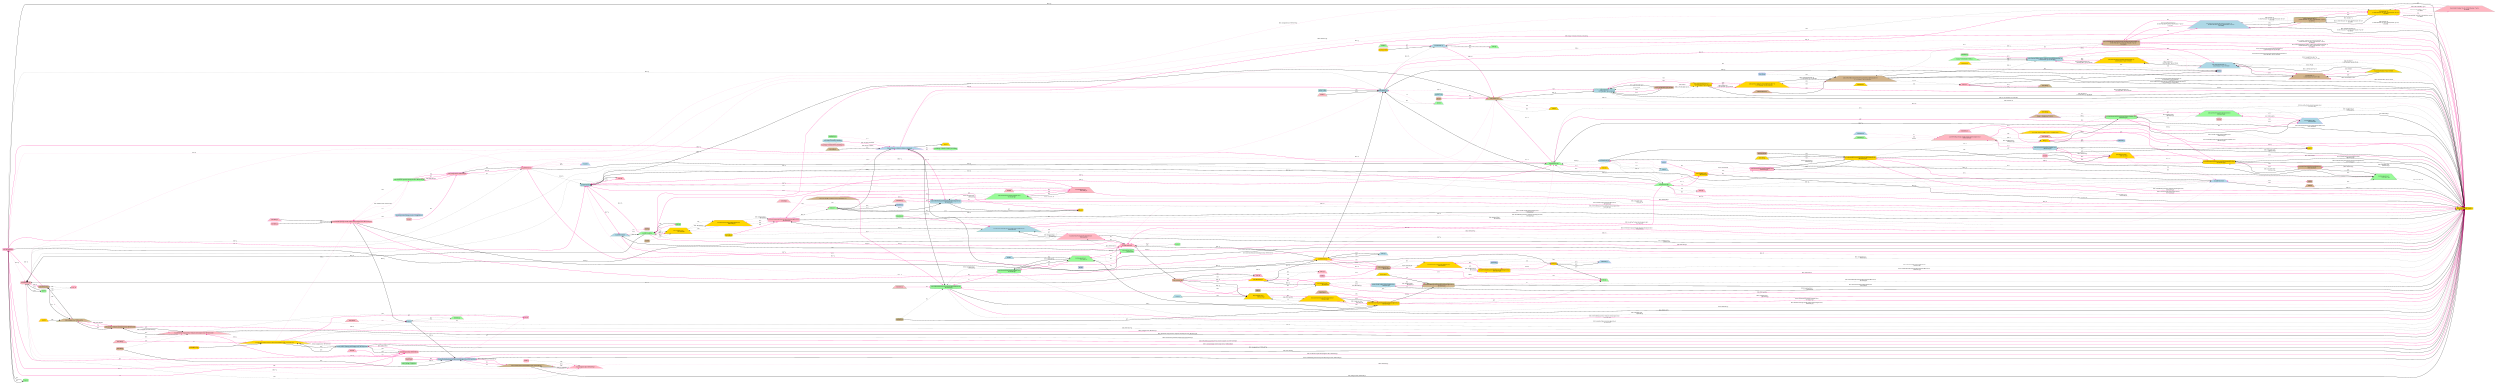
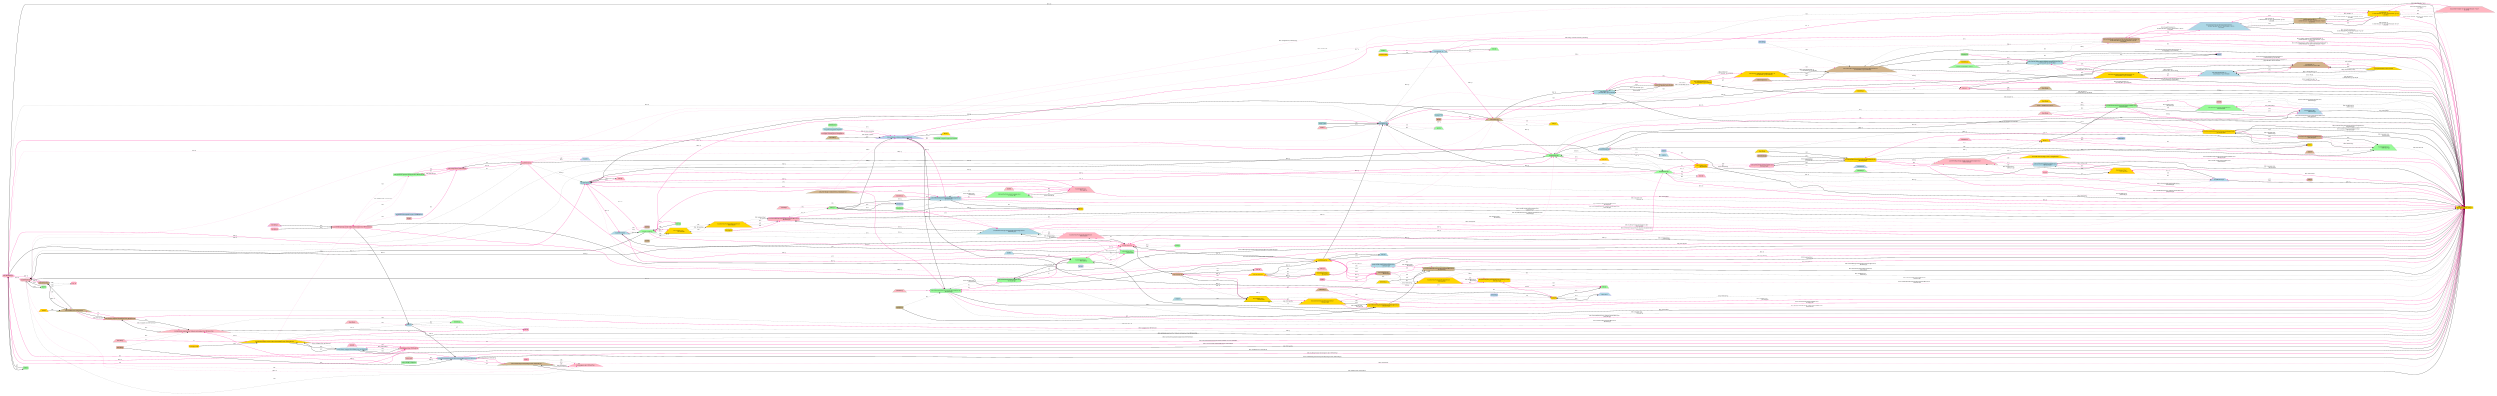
(2440, 91) -> none
(1258, 290) -> none
